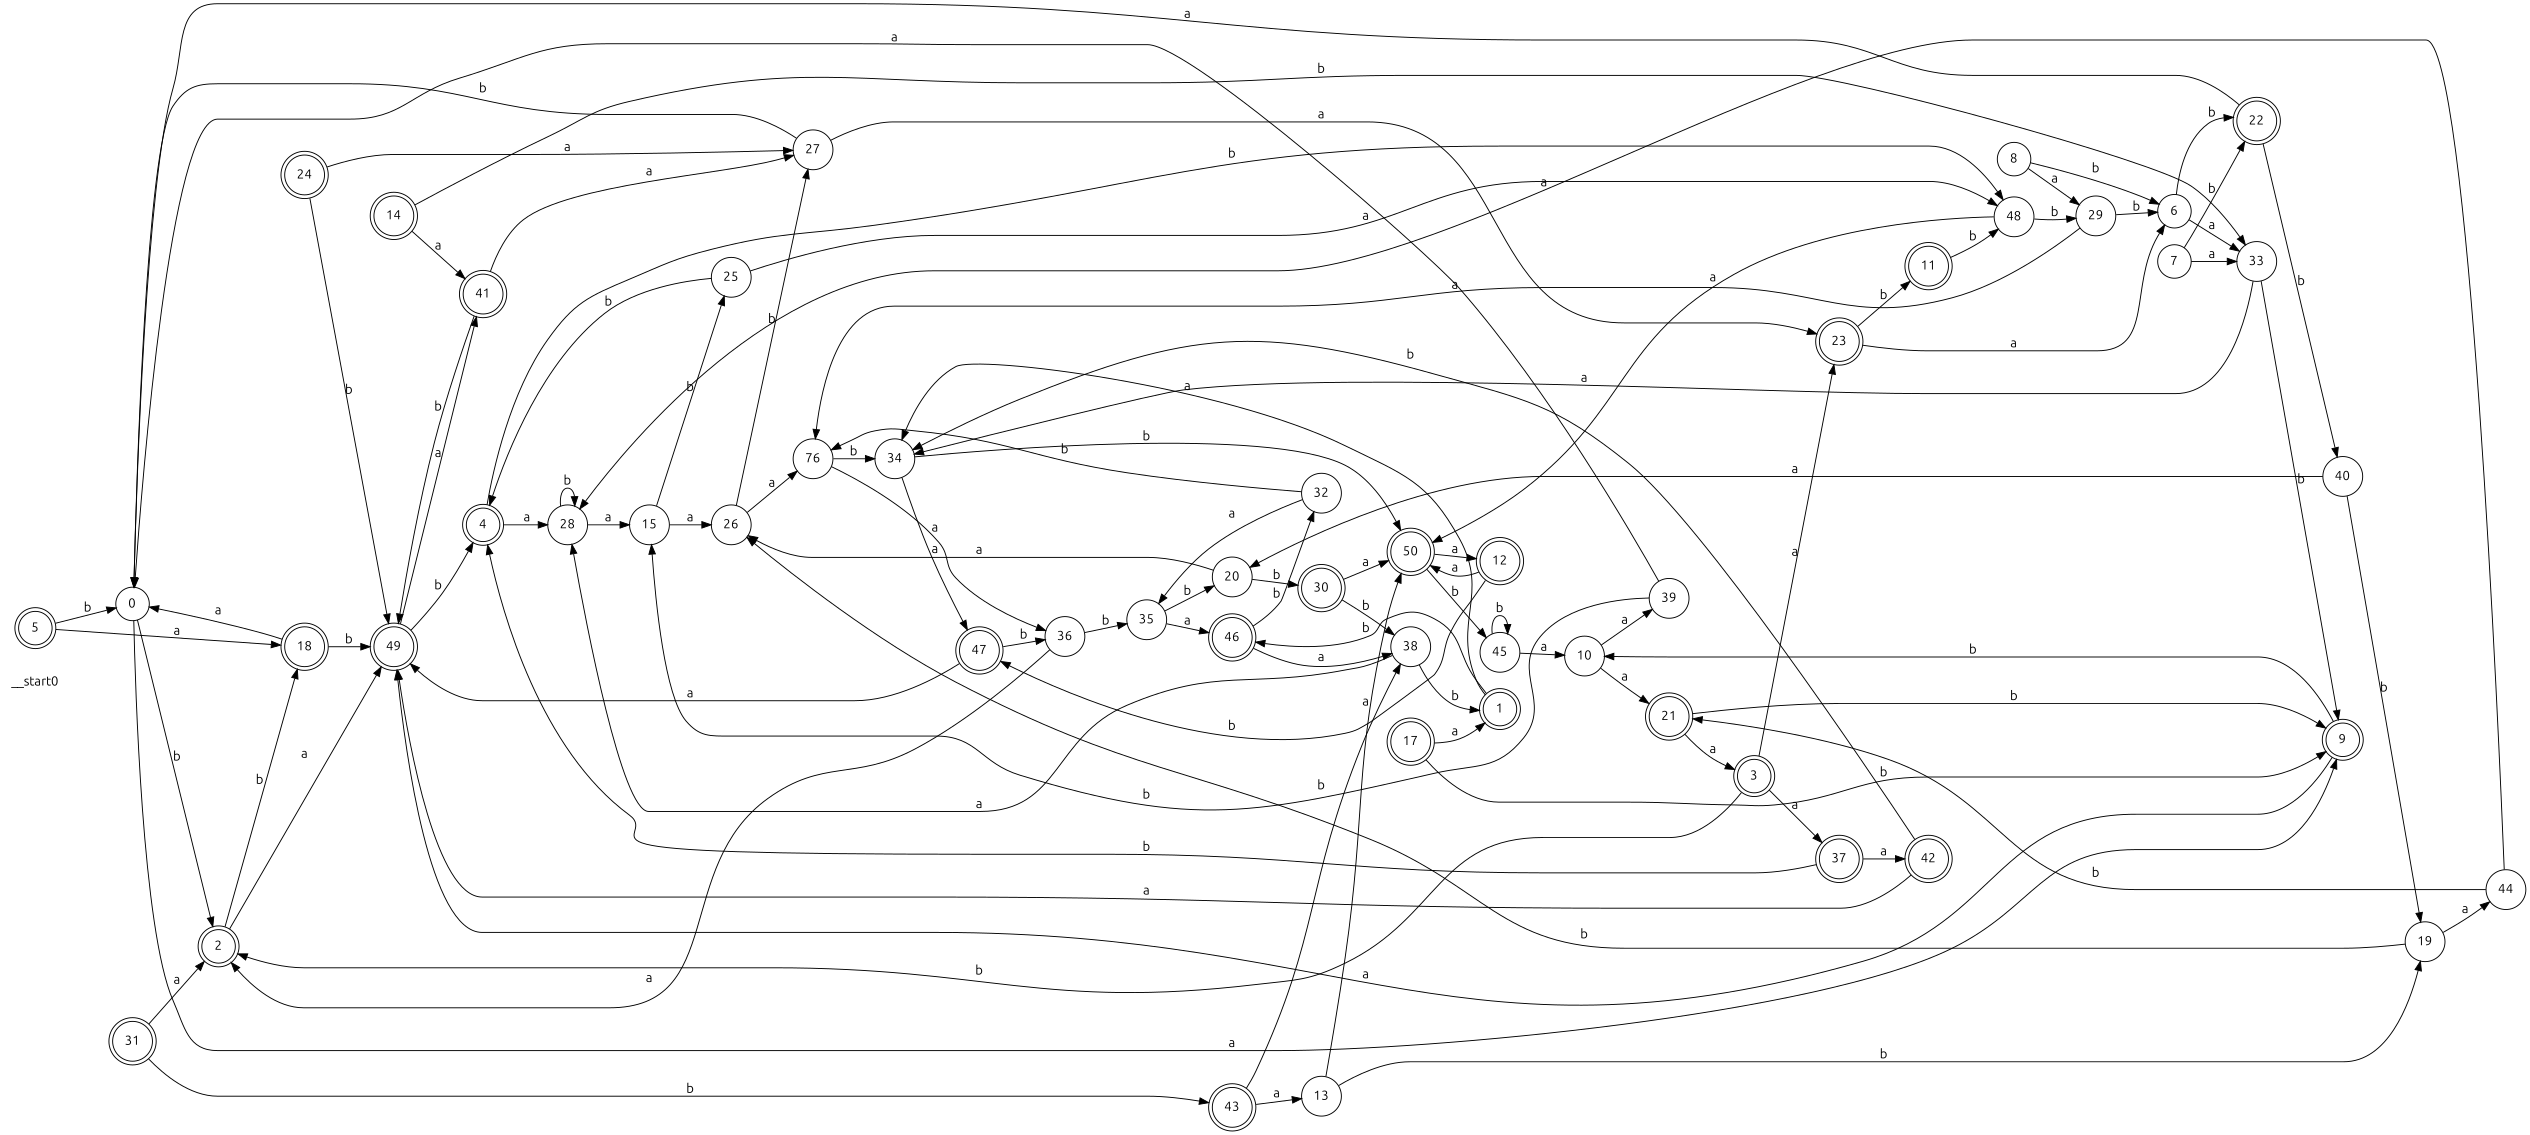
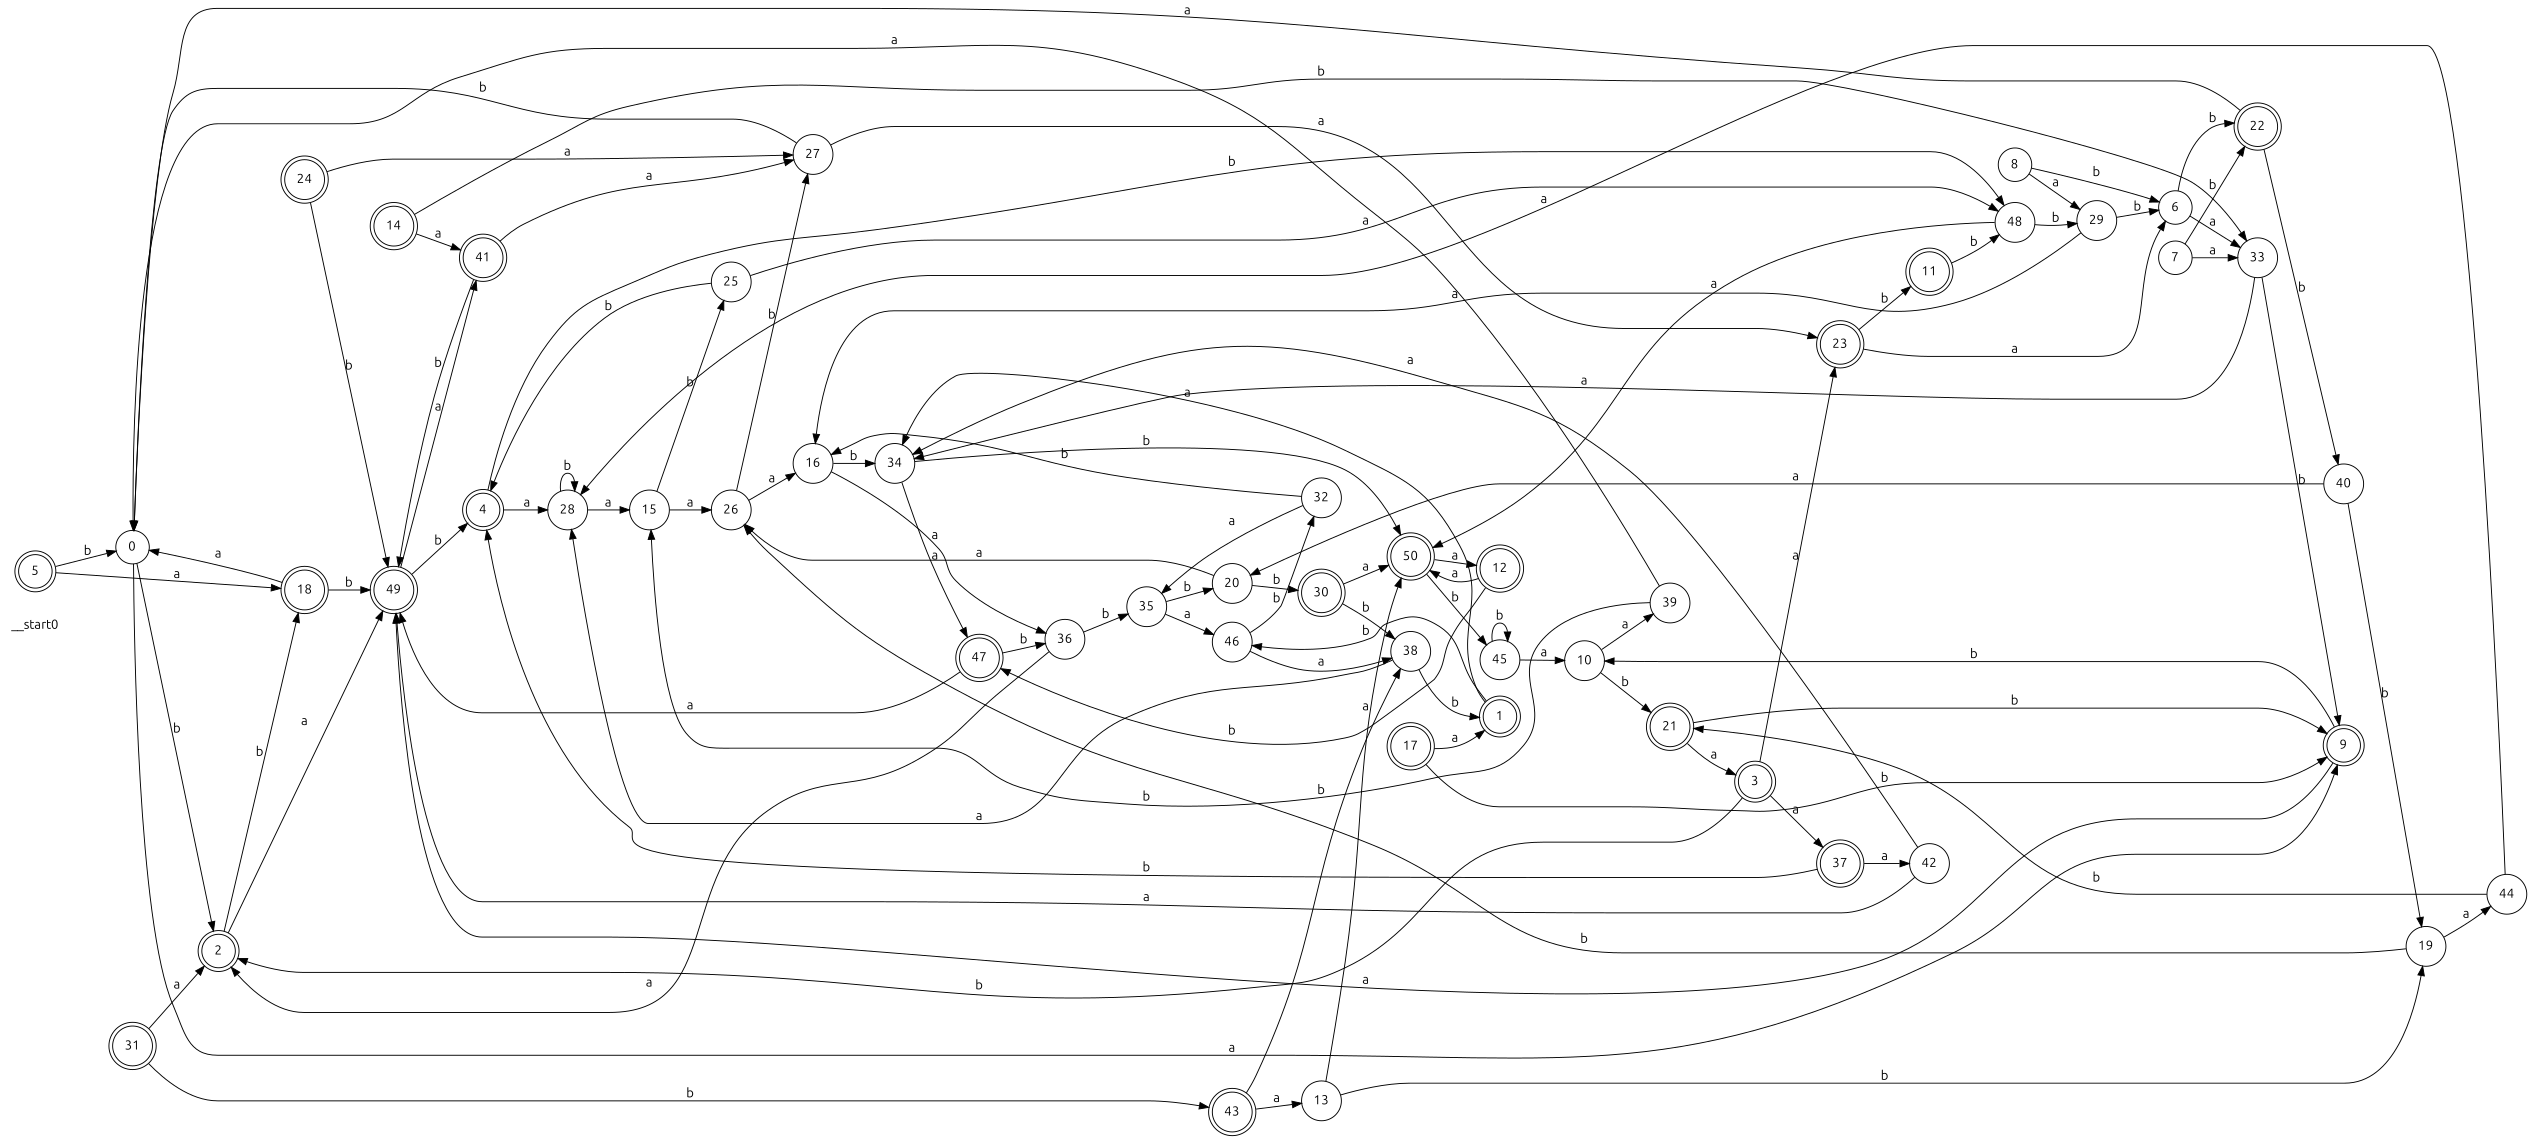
(1411, 355) -> (1411, 361)
(813, 459) -> (813, 463)
(1232, 637) -> (1232, 642)
(1625, 677) -> (1625, 683)
(1929, 859) -> (1930, 864)
